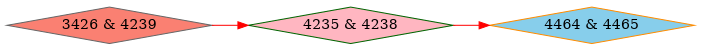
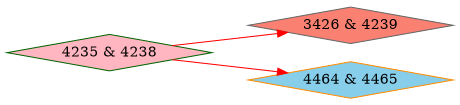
(225, 25) -> (225, 40)
